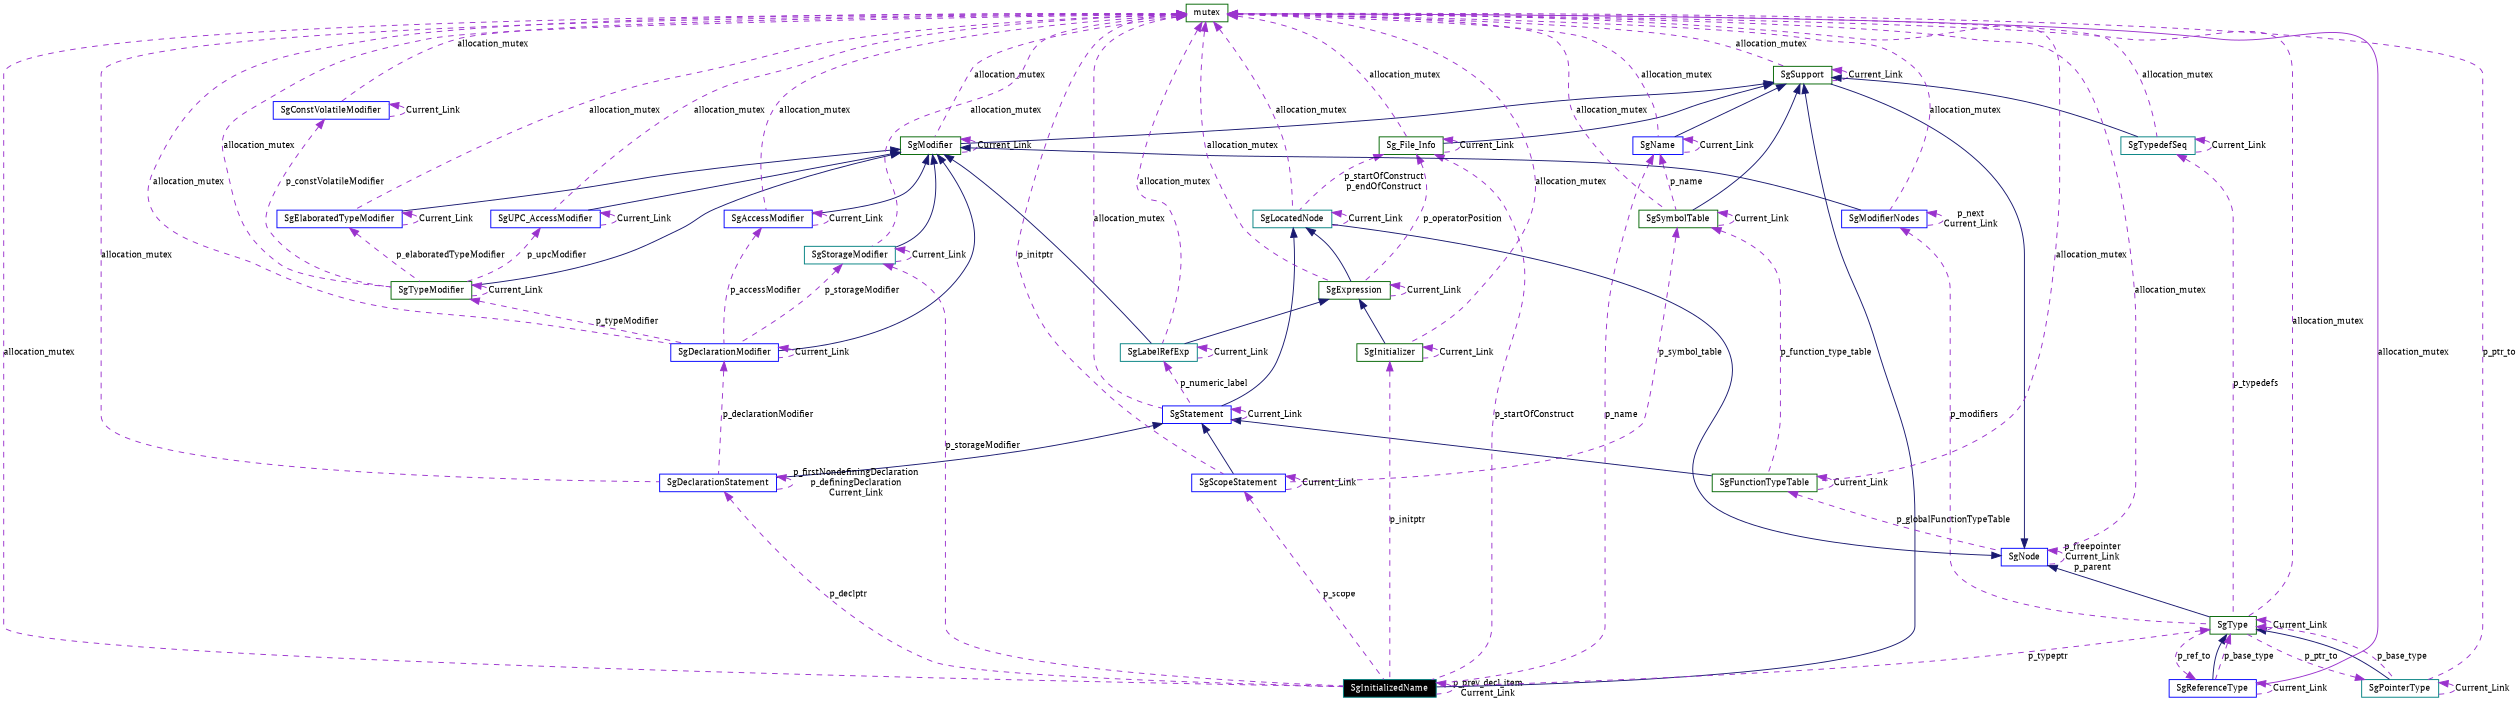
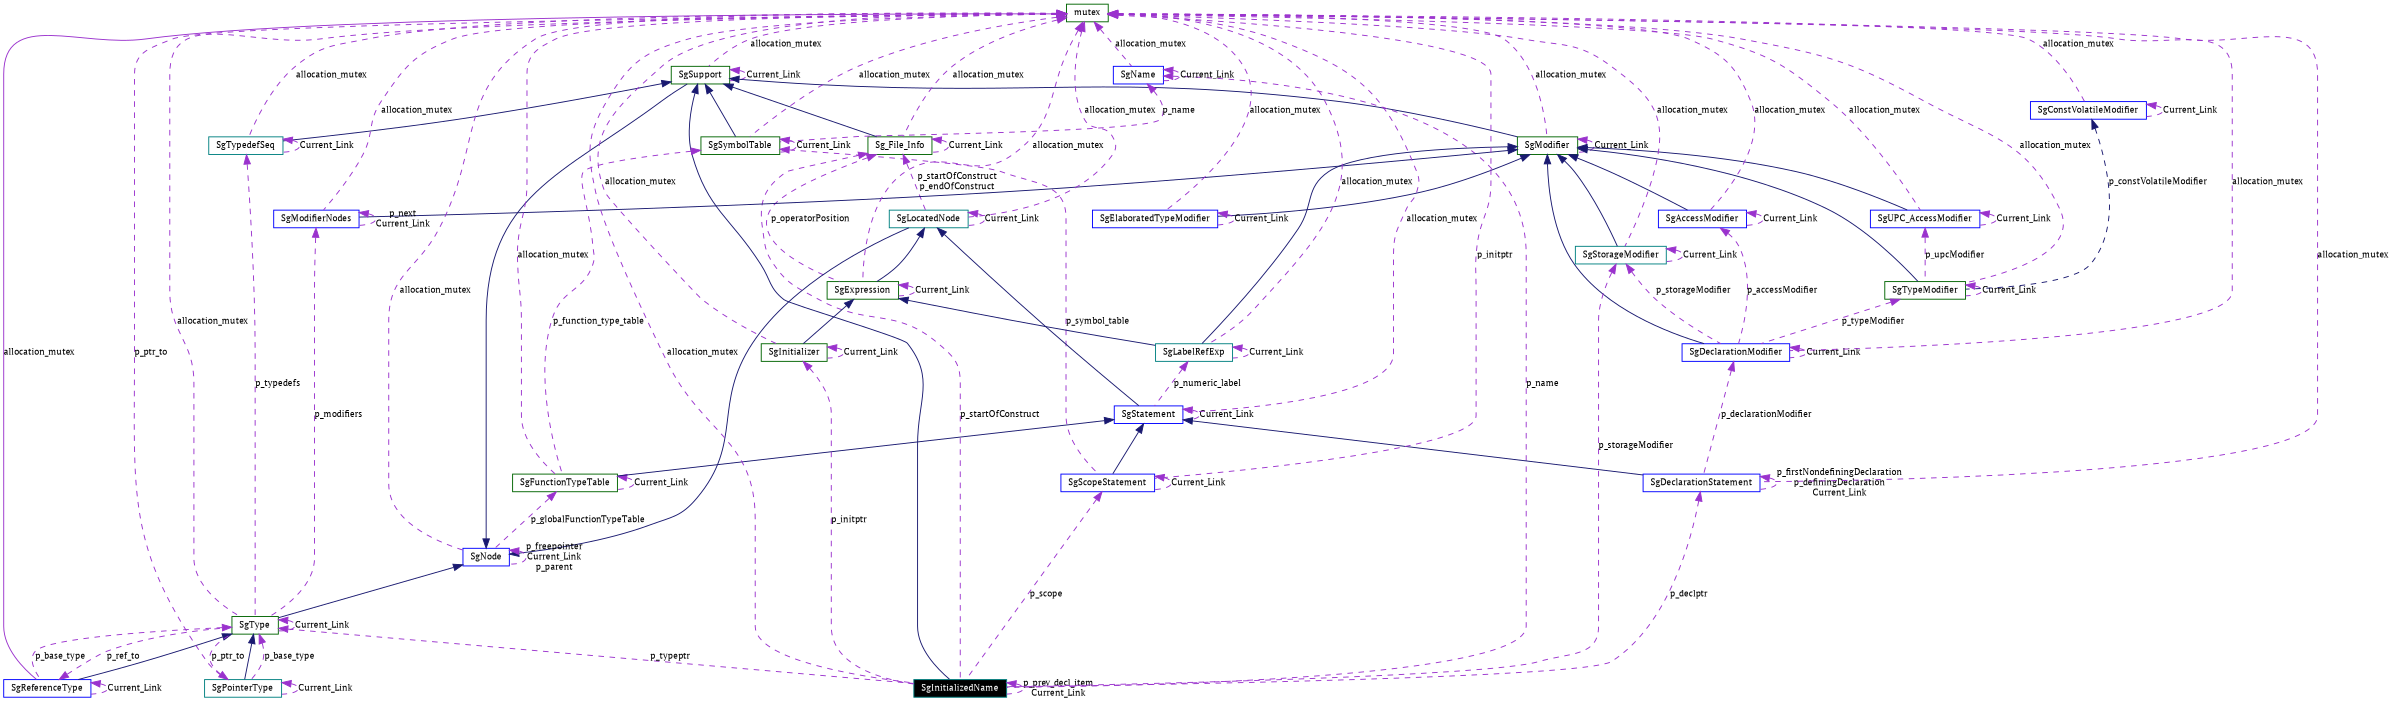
(1726, 112) -> none
(275, 237) -> (2094, 259)
(388, 258) -> none
